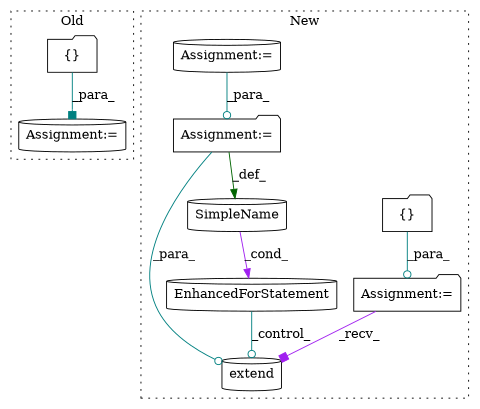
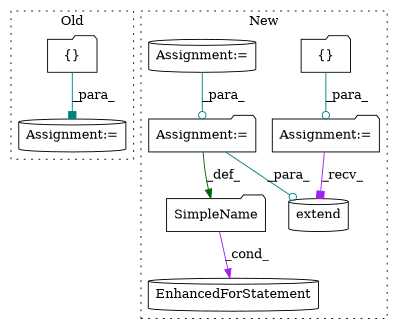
(237, 215) -> (216, 215)
(252, 331) -> none
